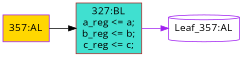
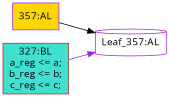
(59, 28) -> (73, 27)
